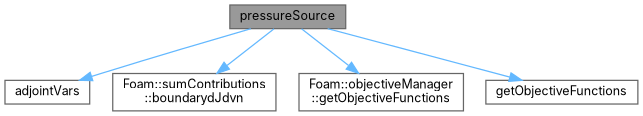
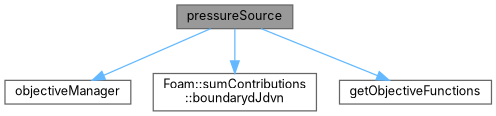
(47, 92) -> (68, 92)
(381, 92) -> none
